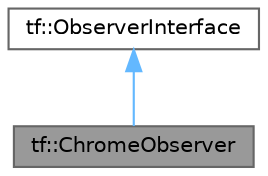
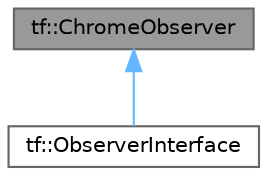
(134, 99) -> (134, 99)
